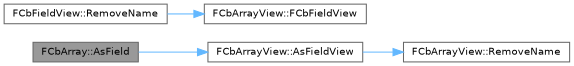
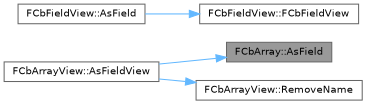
(86, 14) -> (82, 14)
(285, 14) -> (279, 14)
(168, 52) -> (188, 61)
